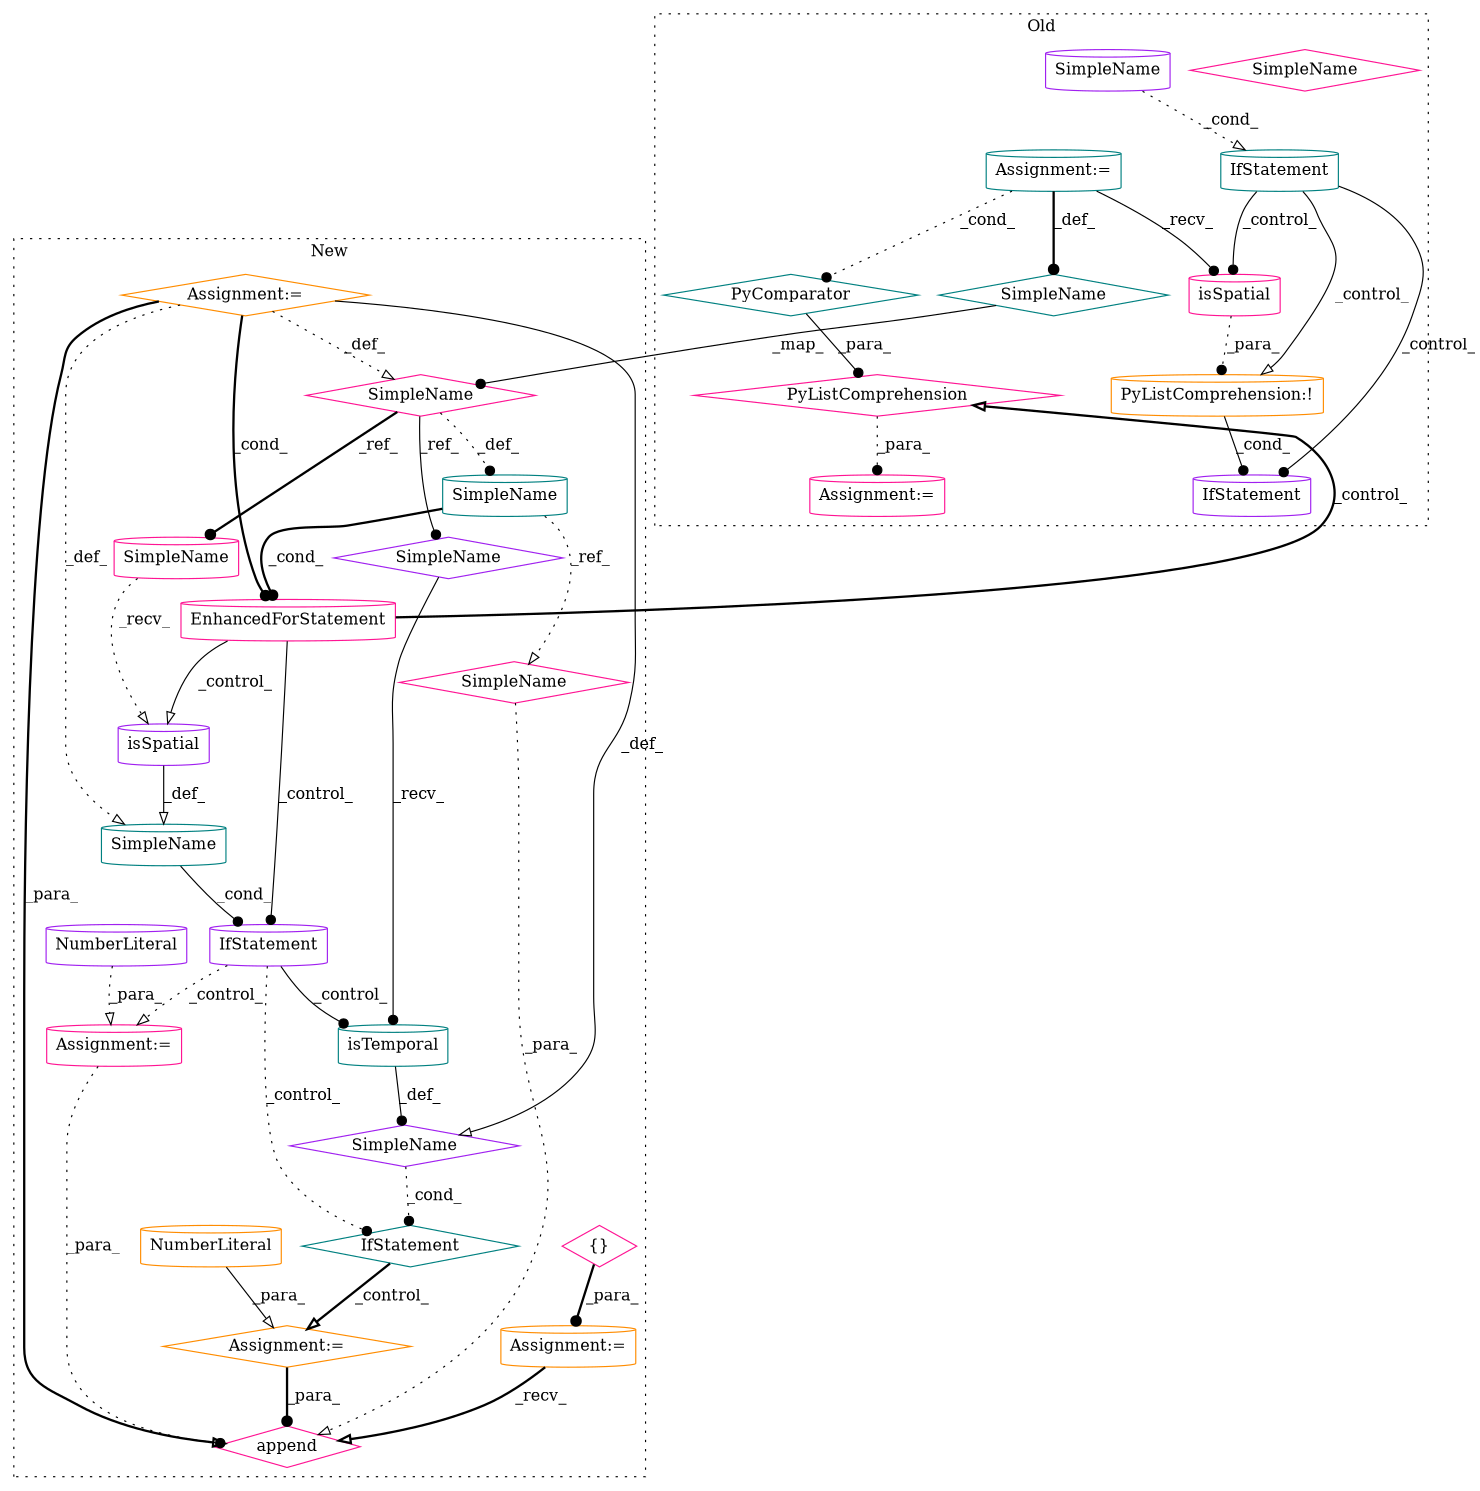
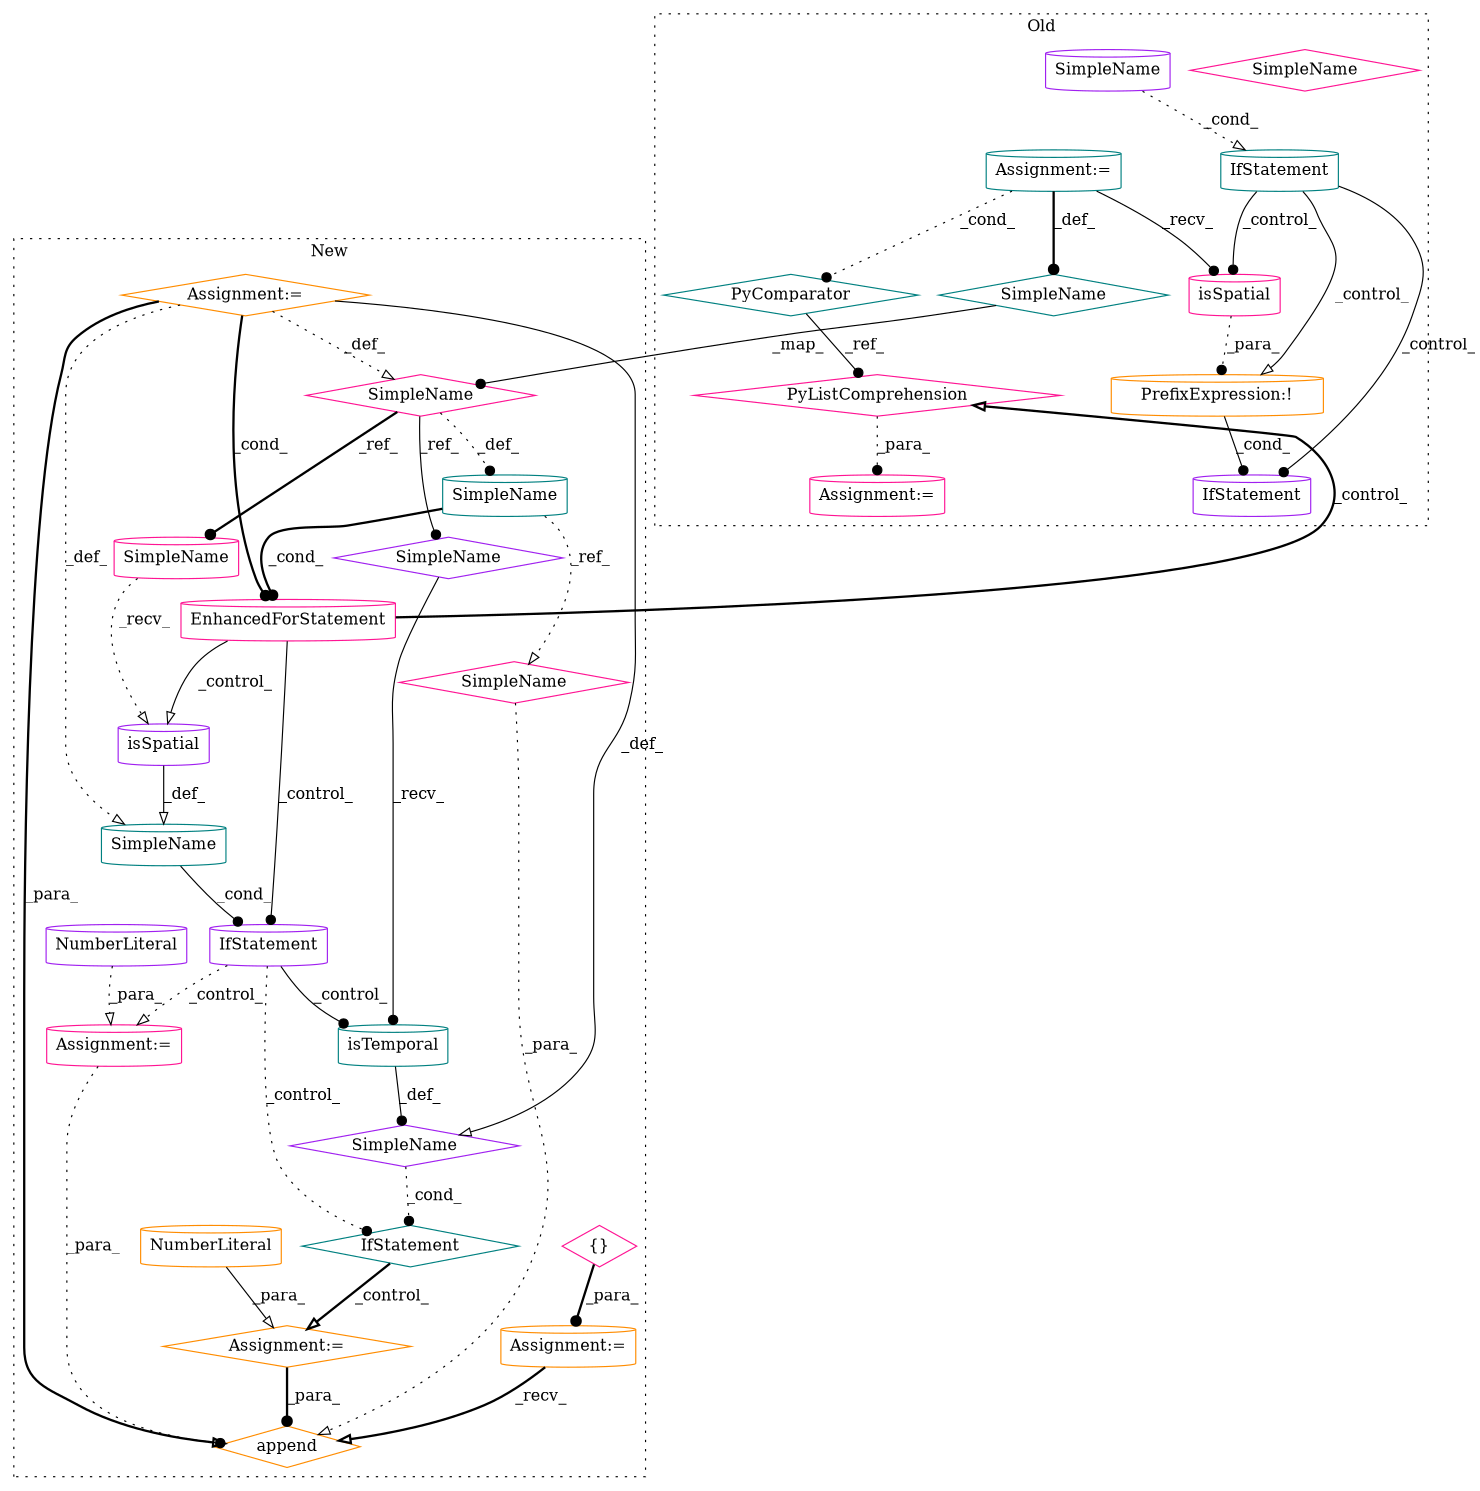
(865, 345) -> (865, 345)
(1217, 395) -> (1217, 395)
(287, 1447) -> (287, 1447)
